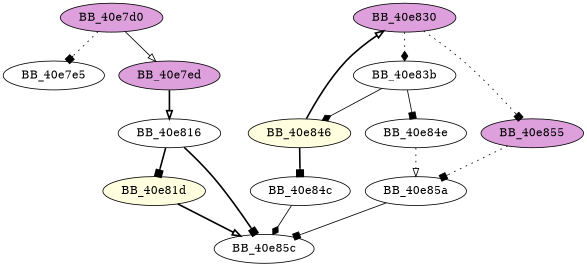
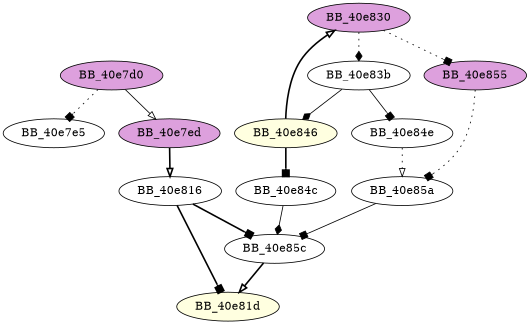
(206, 218) -> (254, 274)
